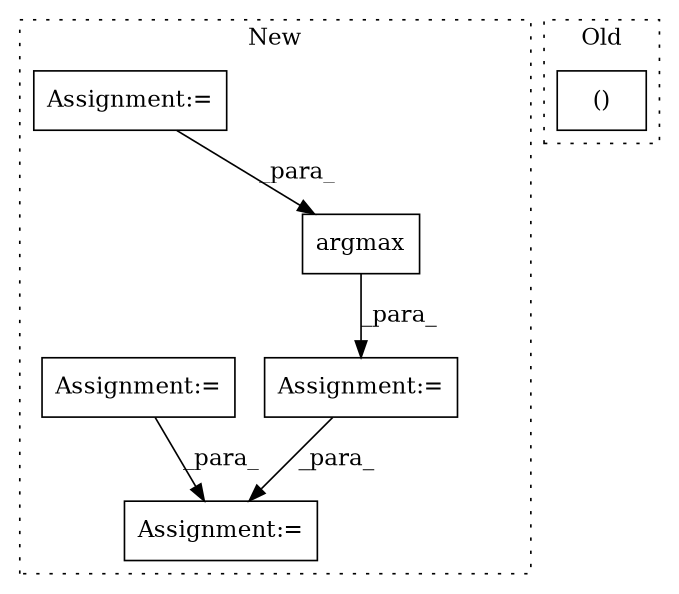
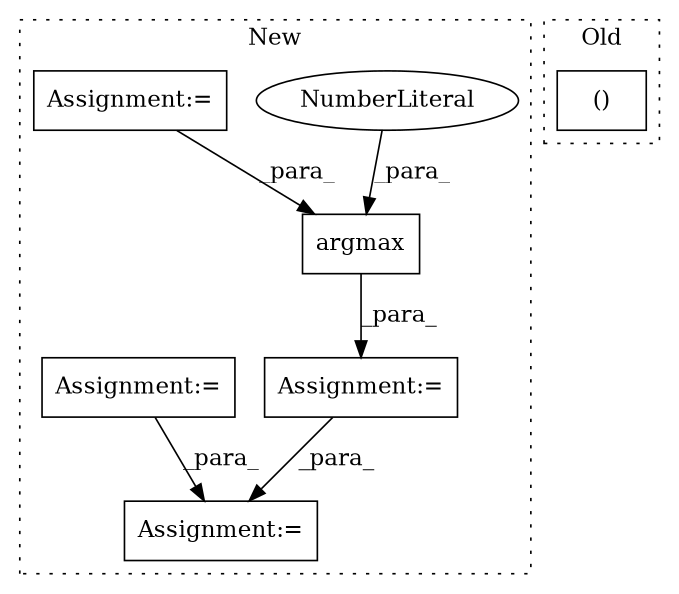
none -> (387, 101)
